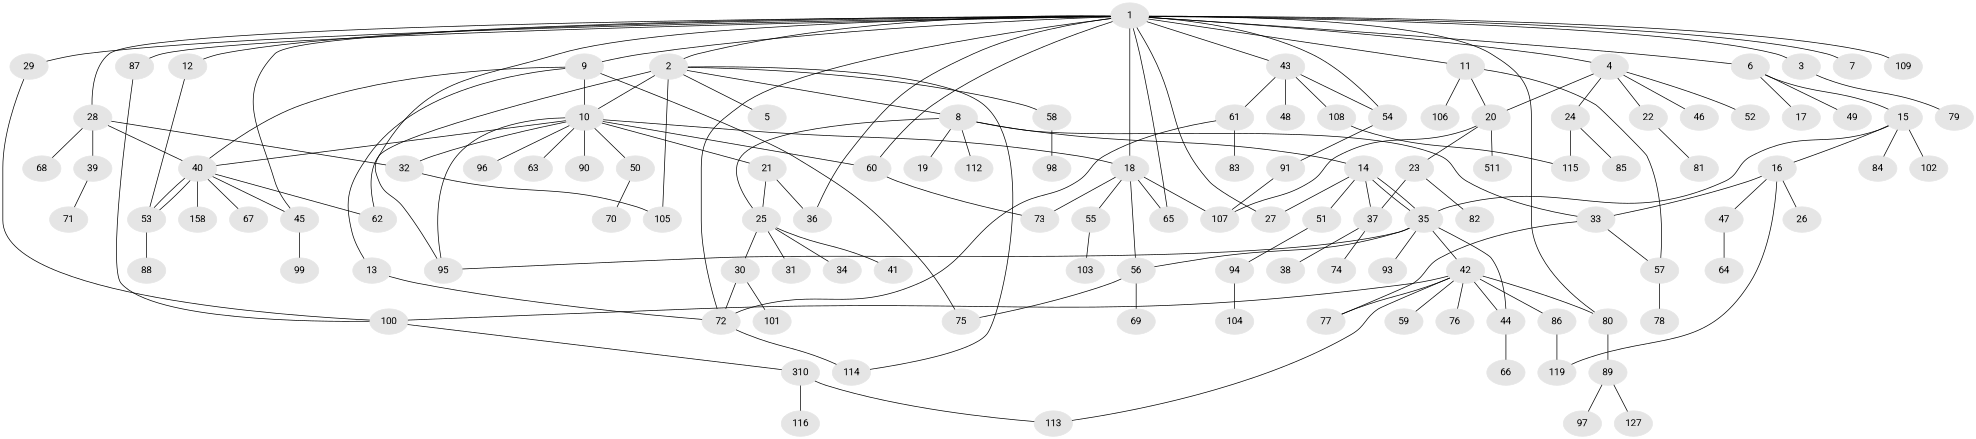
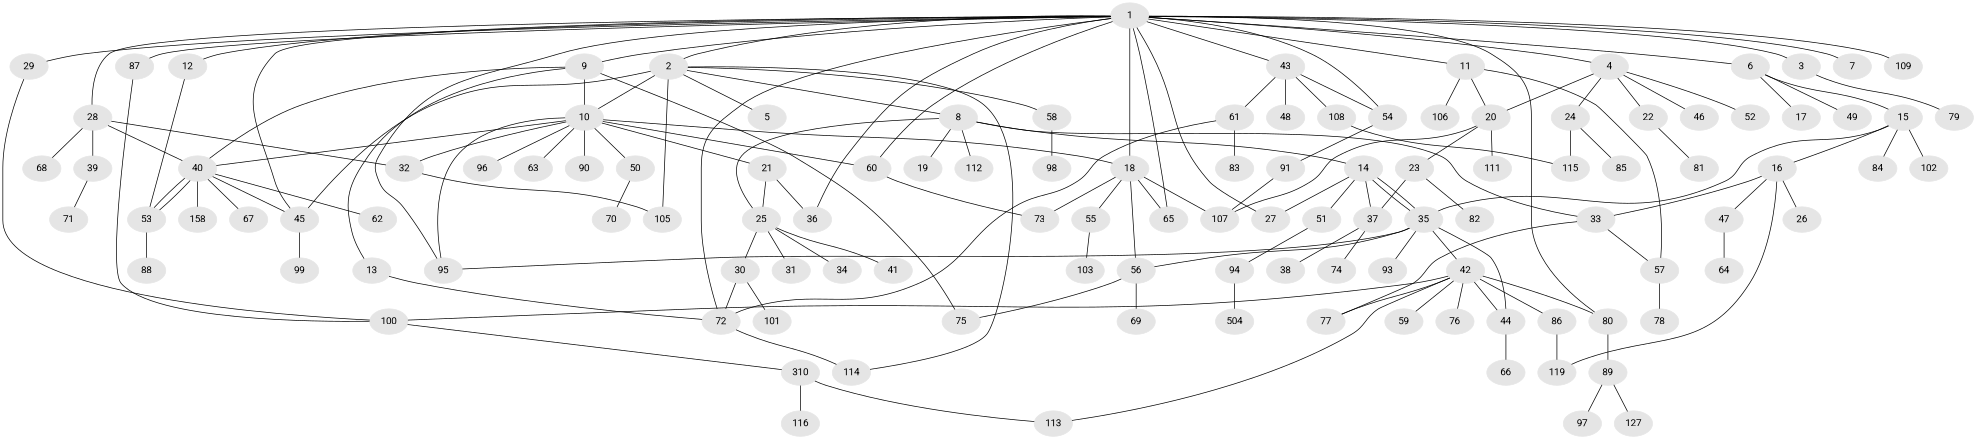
(487, 114) -> (479, 90)
(1492, 169) -> (1492, 169)
(1235, 322) -> (1235, 322)
